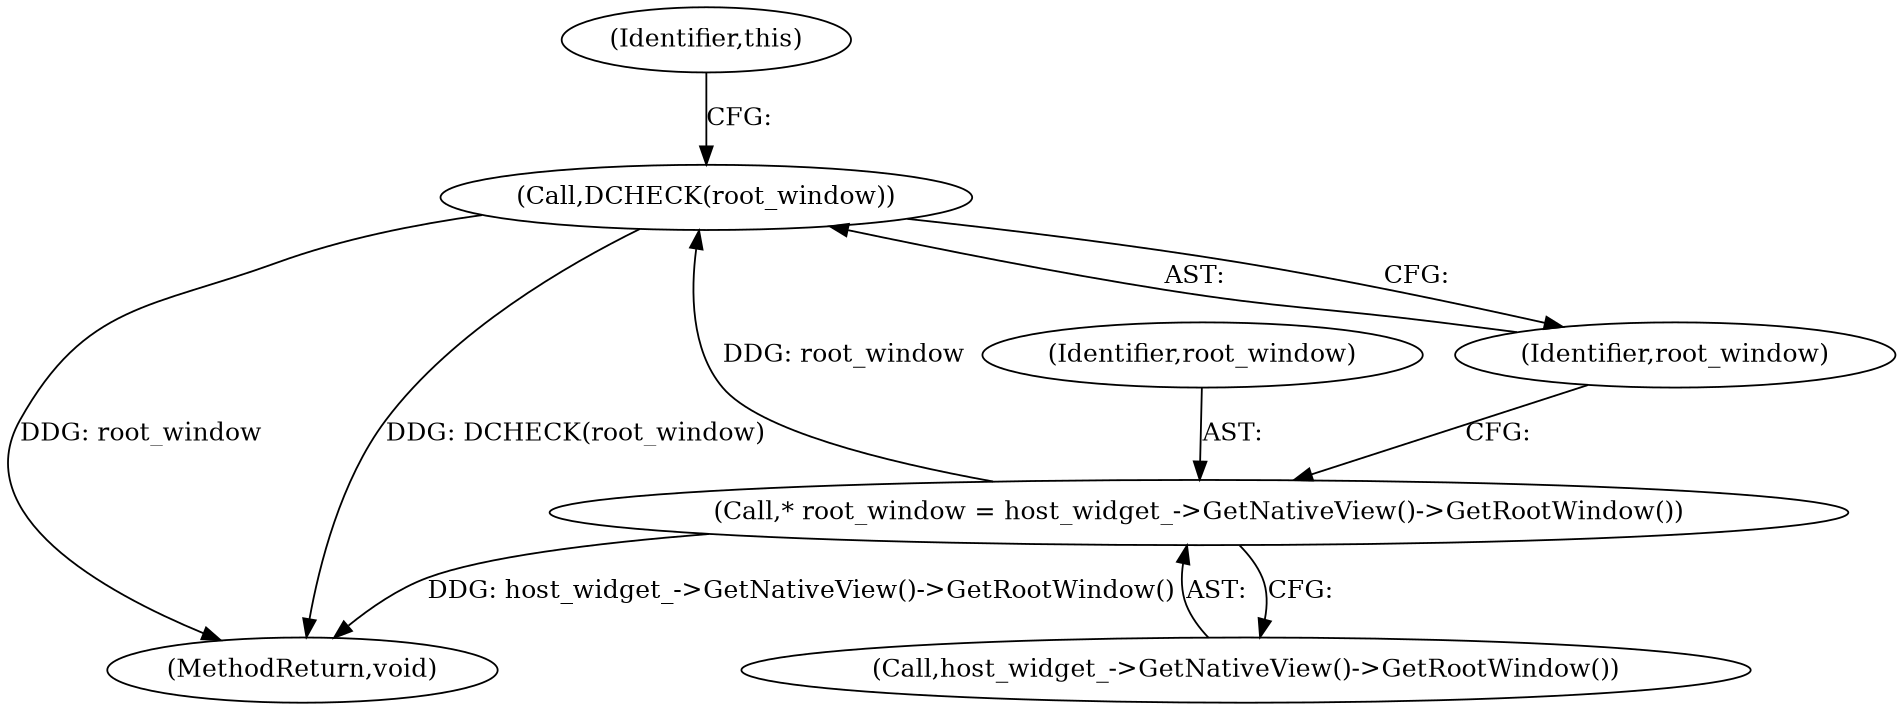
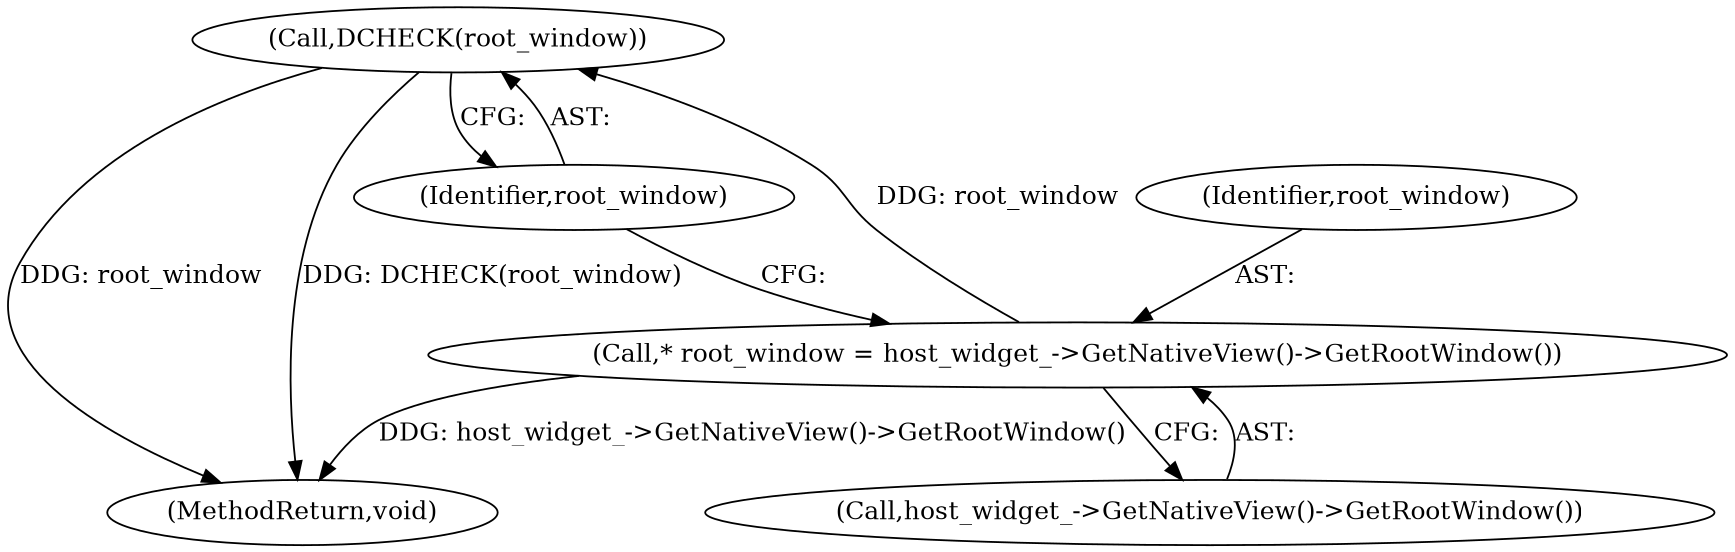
(706, 40) -> none
